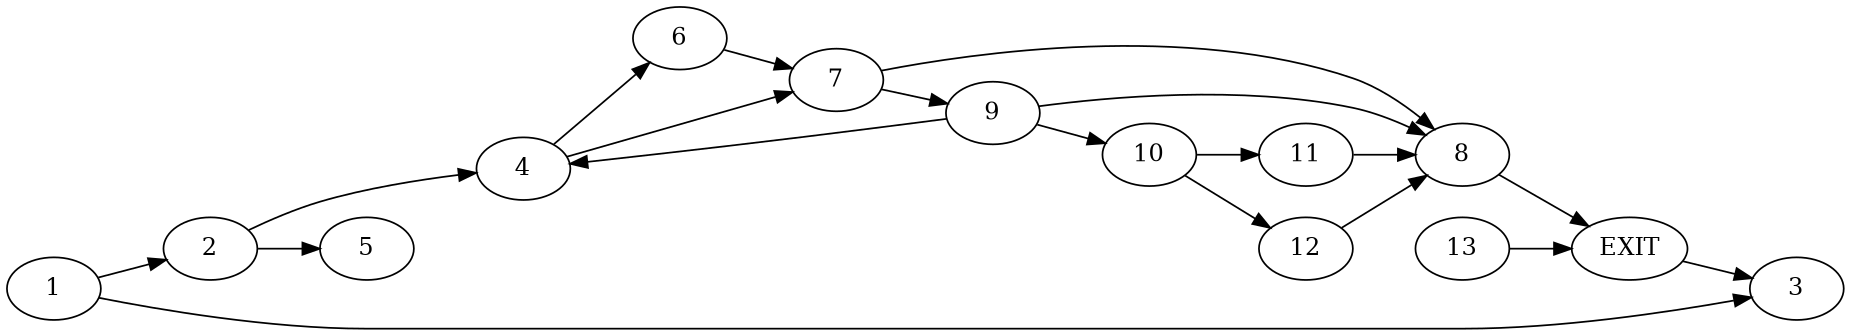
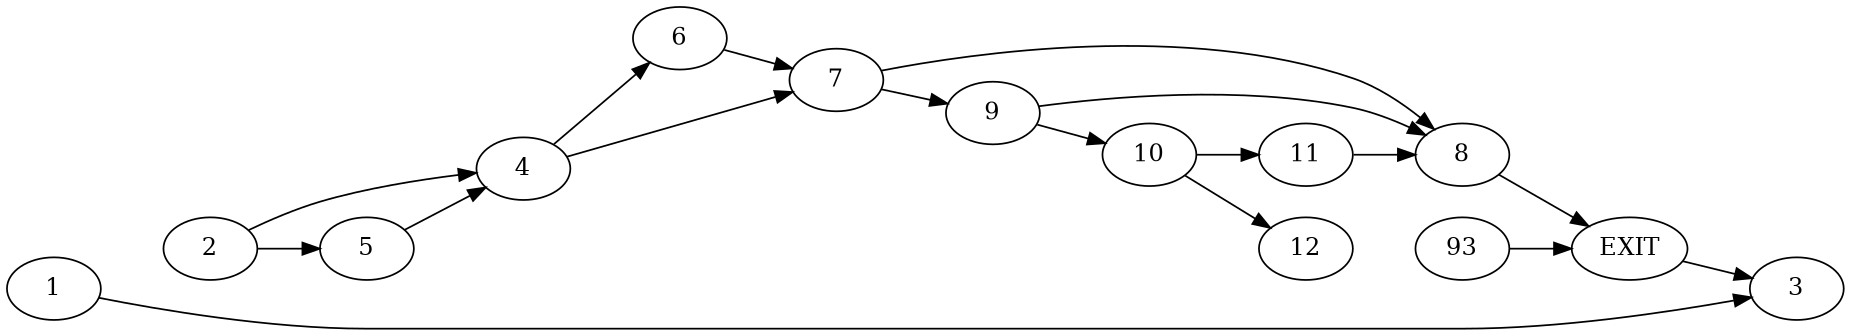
(767, 141) -> (437, 213)
(1377, 206) -> none
(1462, 249) -> (1462, 249)
(124, 271) -> none
